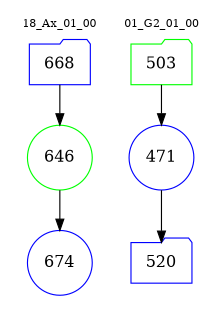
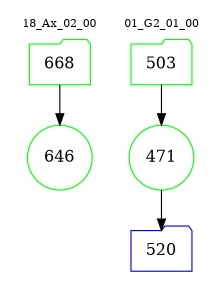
(60, 24) -> (60, 24)
(60, 64) -> (60, 64)
(161, 158) -> (161, 158)
(60, 263) -> none
